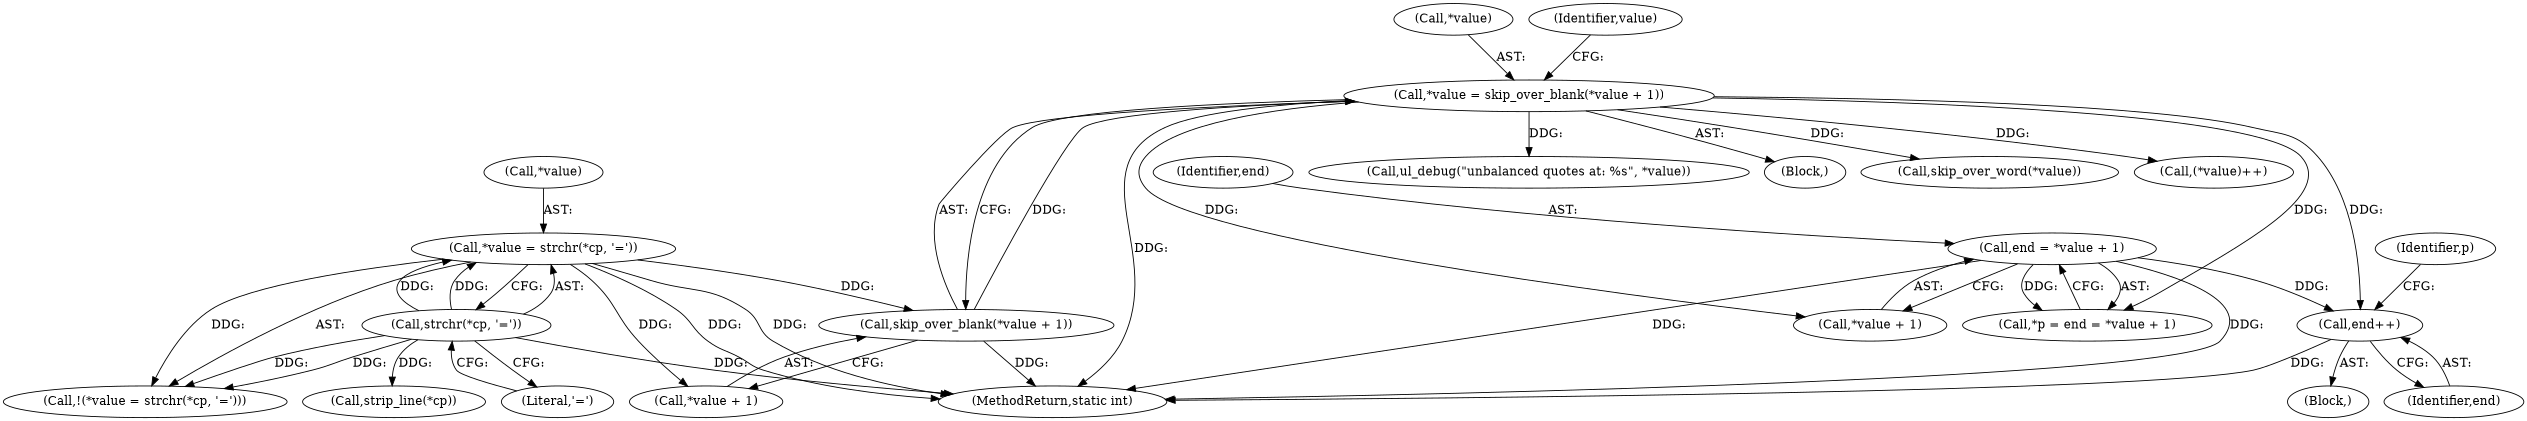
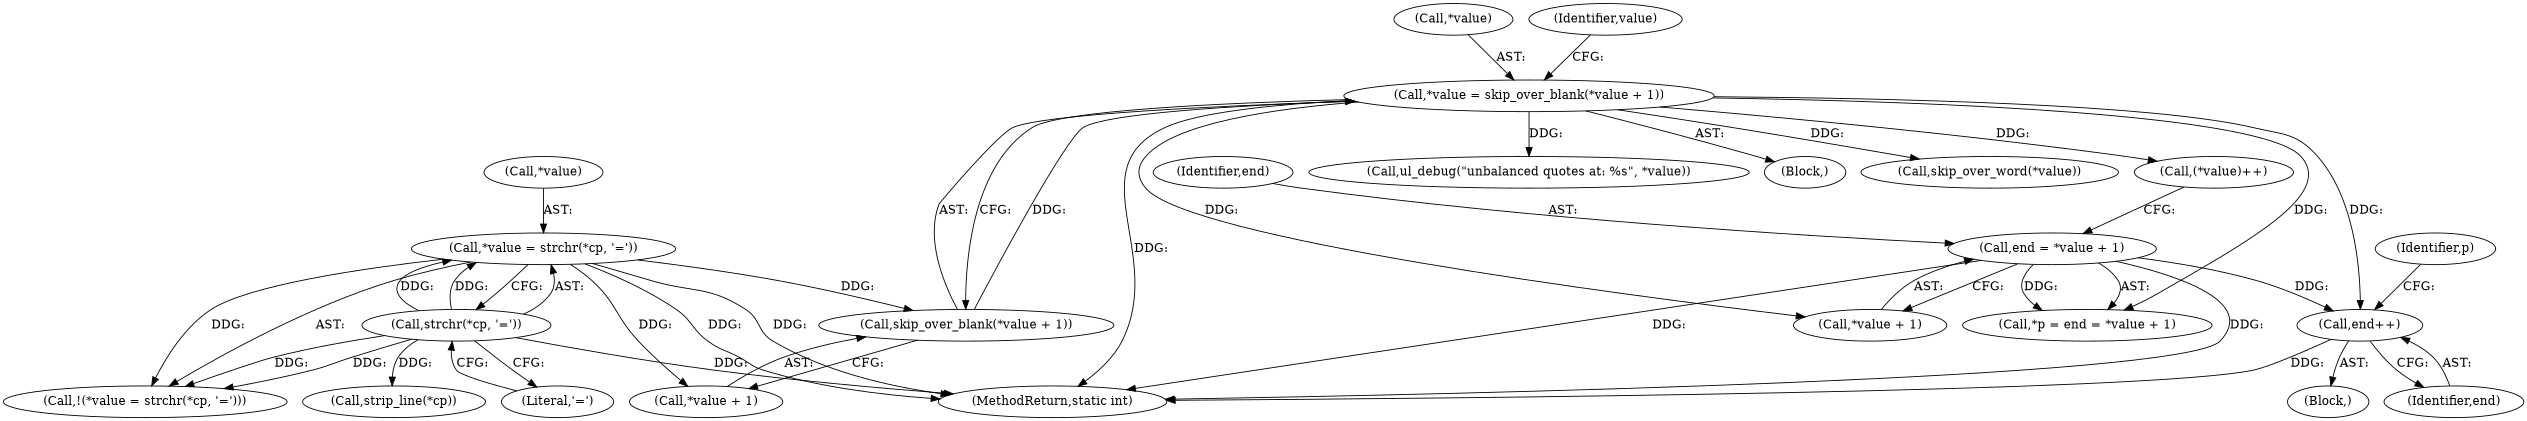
(2072, 291) -> (2138, 208)
(1006, 361) -> none
